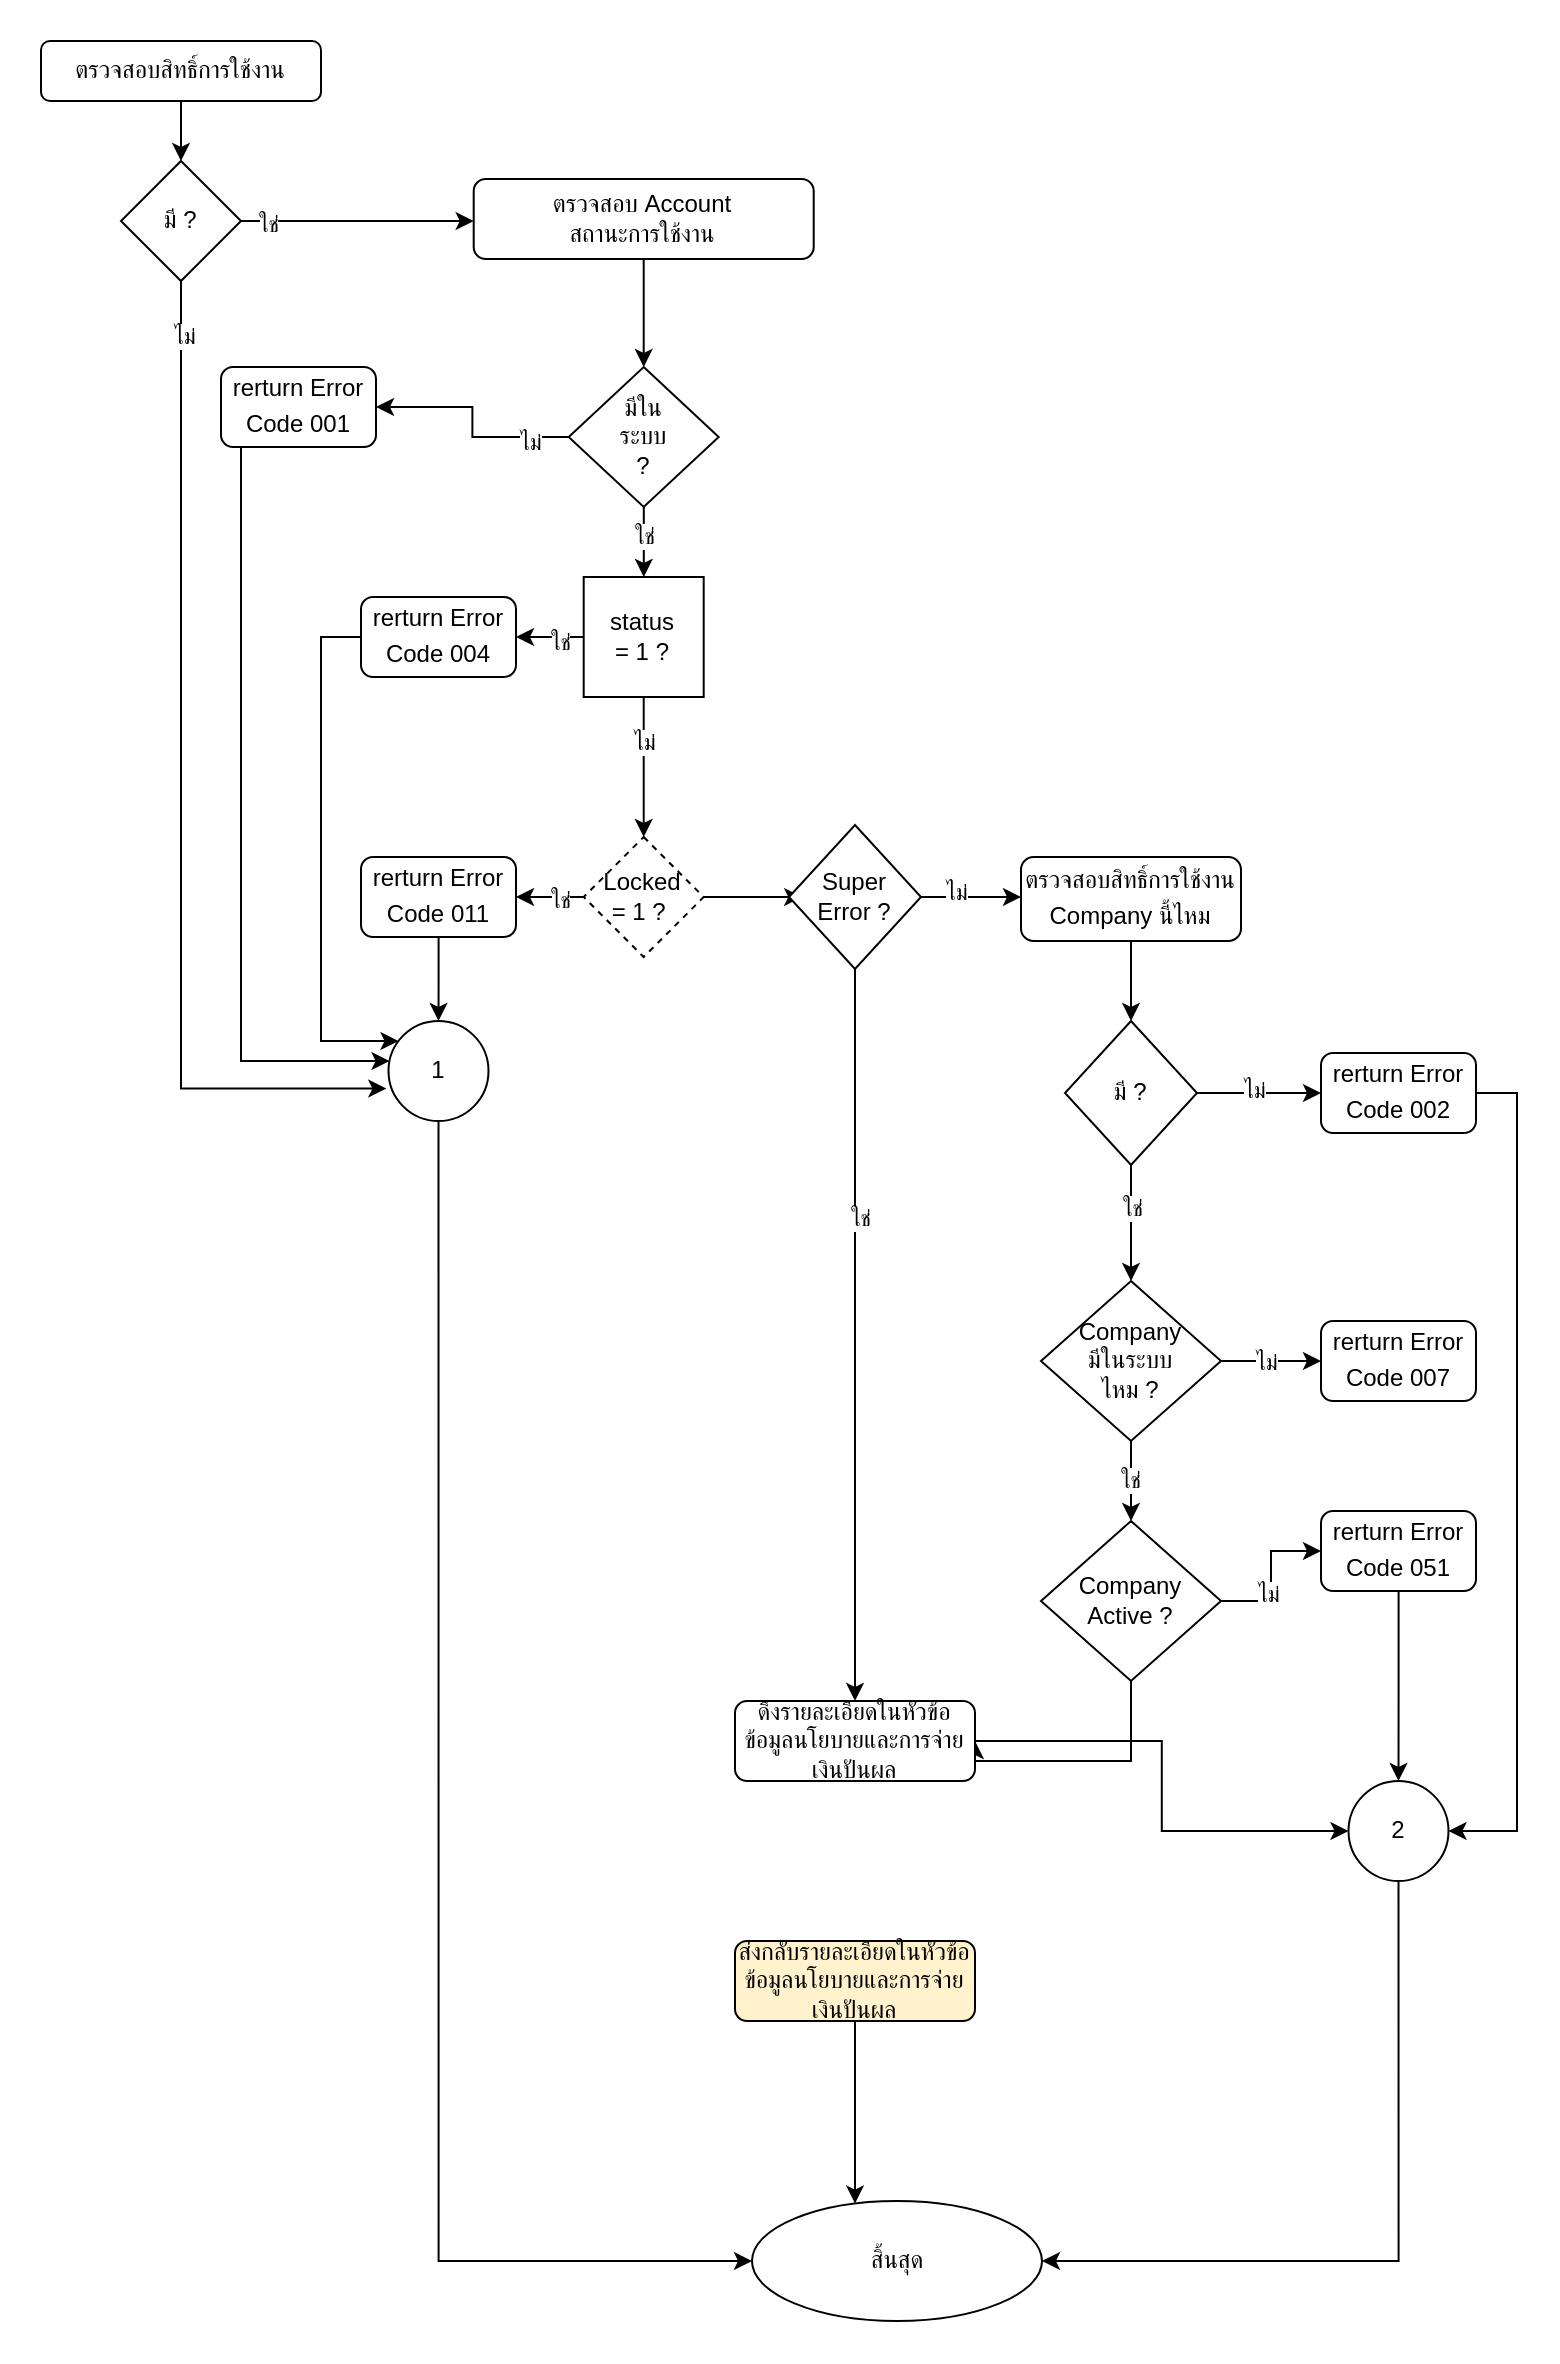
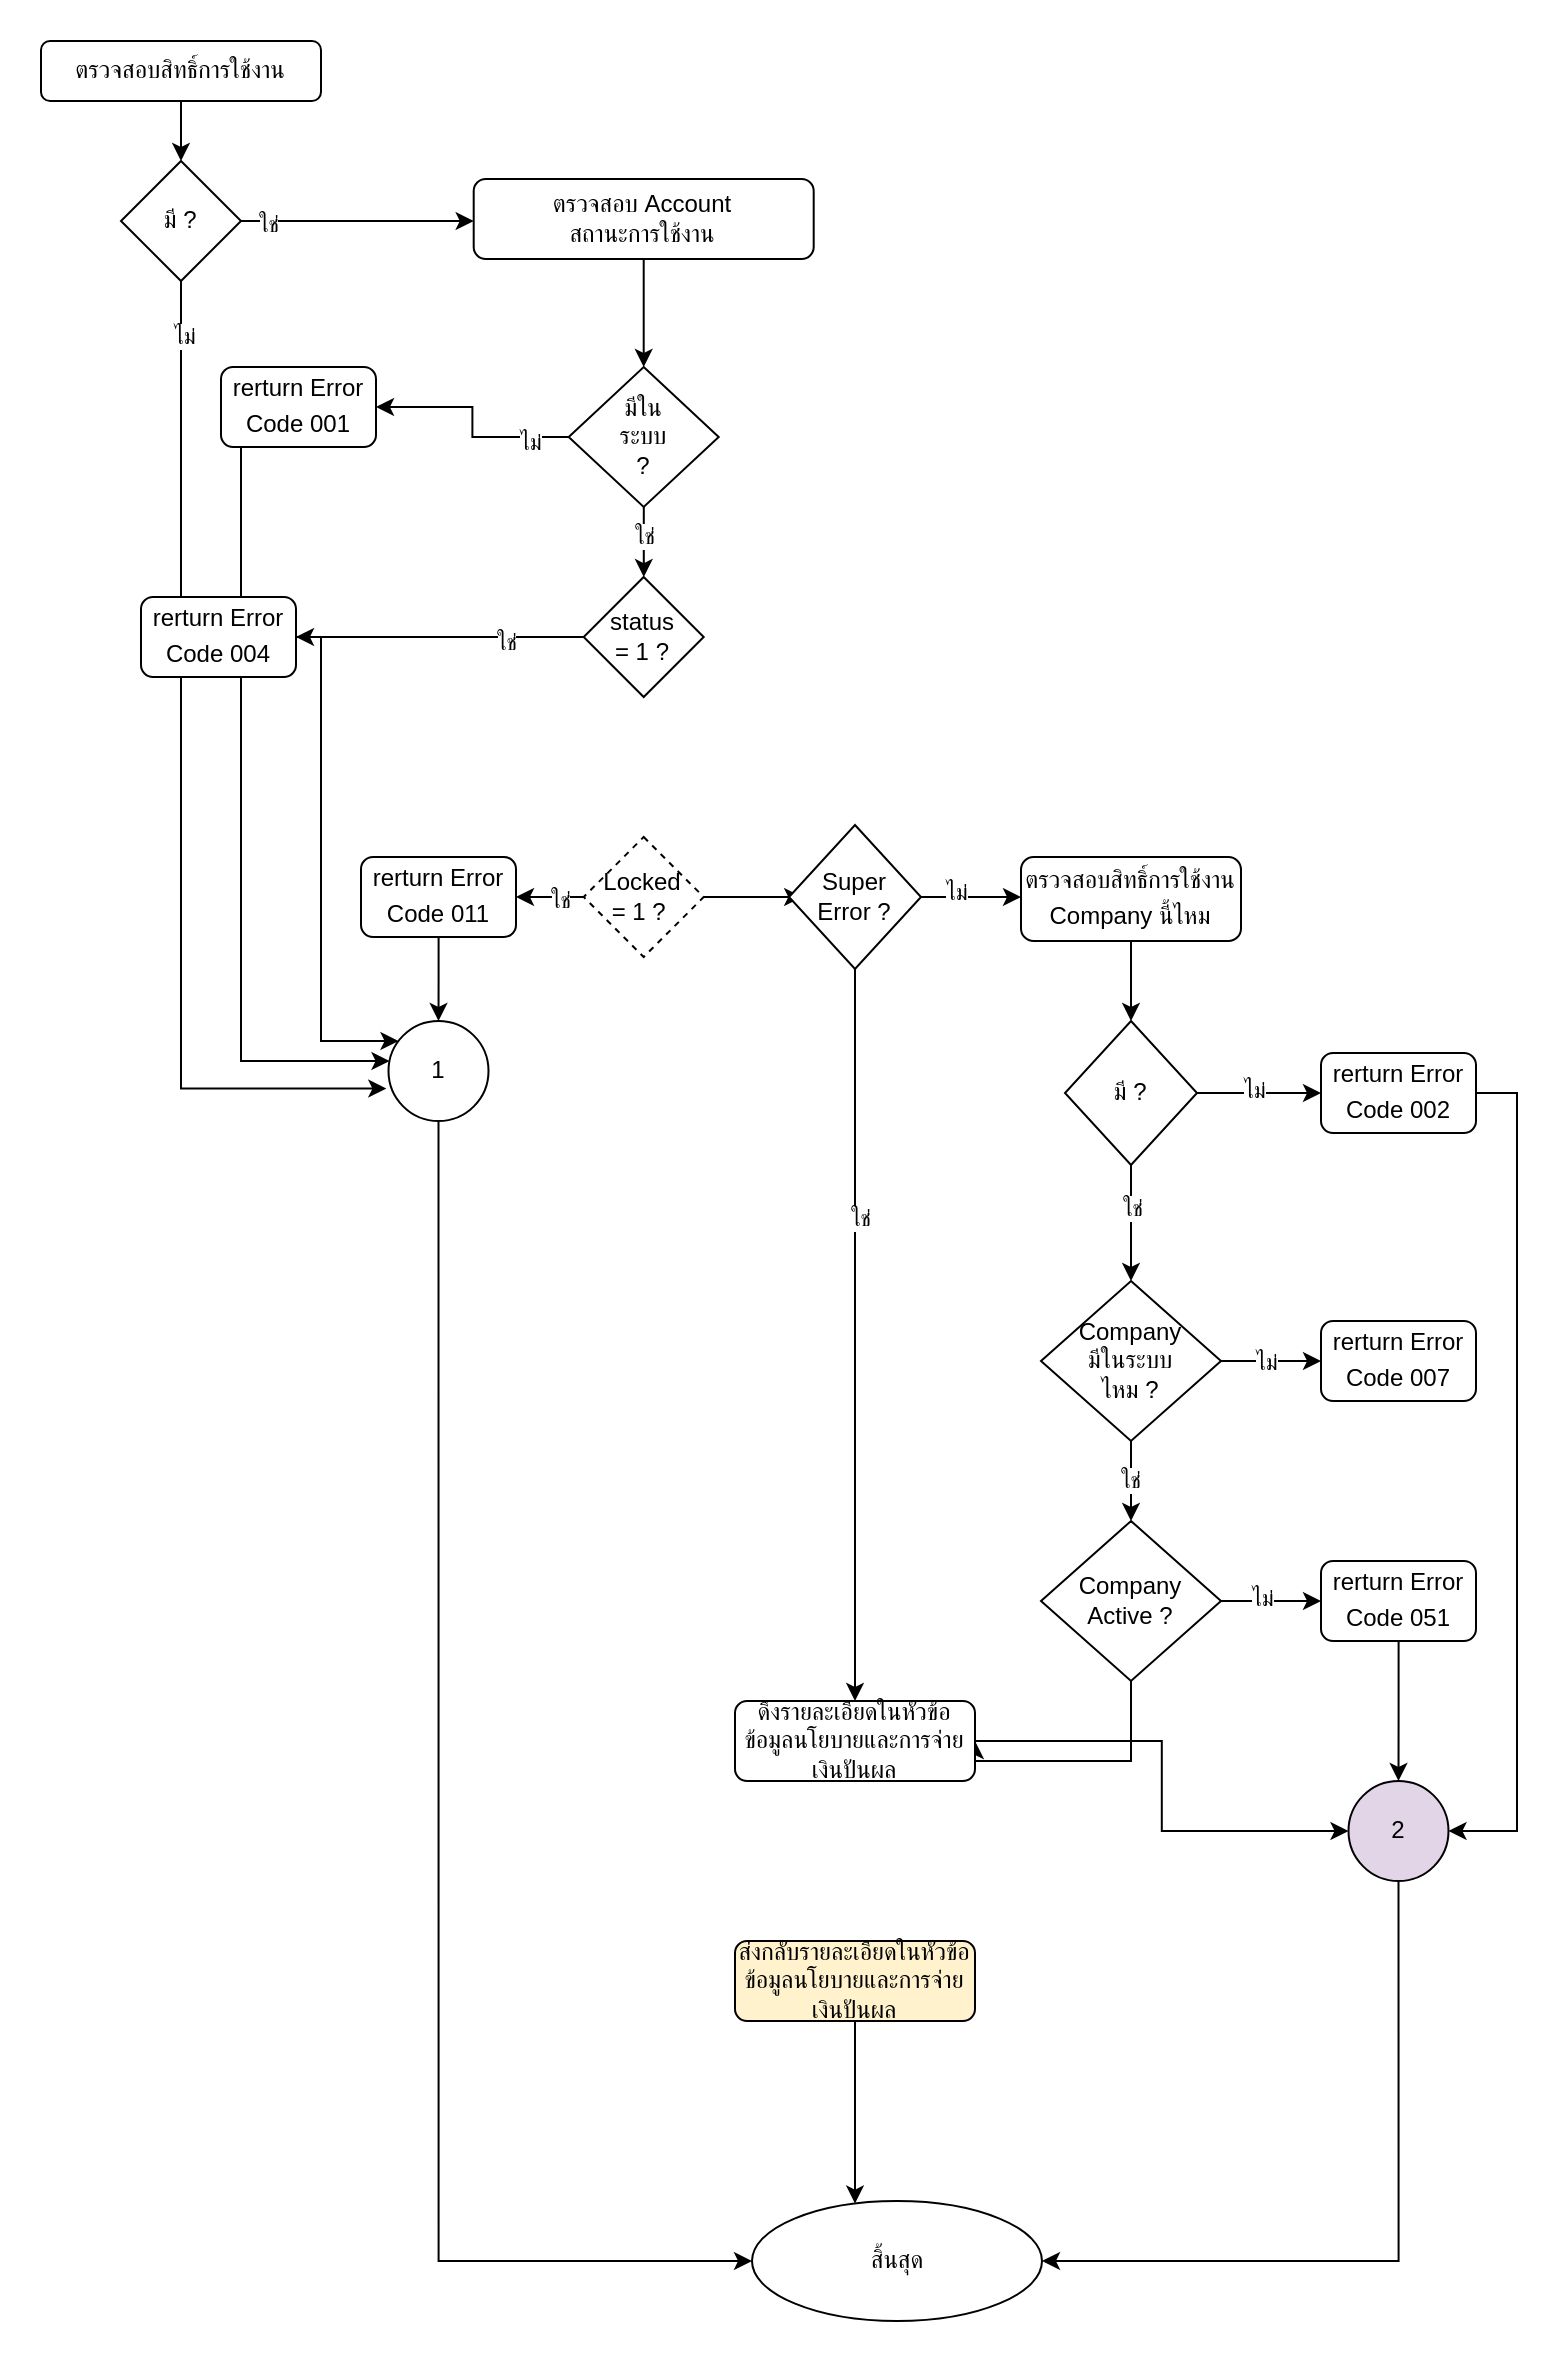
(439, 637) -> (219, 637)
(644, 637) -> (644, 637)
(644, 760) -> none
(1399, 1551) -> (1399, 1601)
(1399, 1831) -> (1399, 1831)
